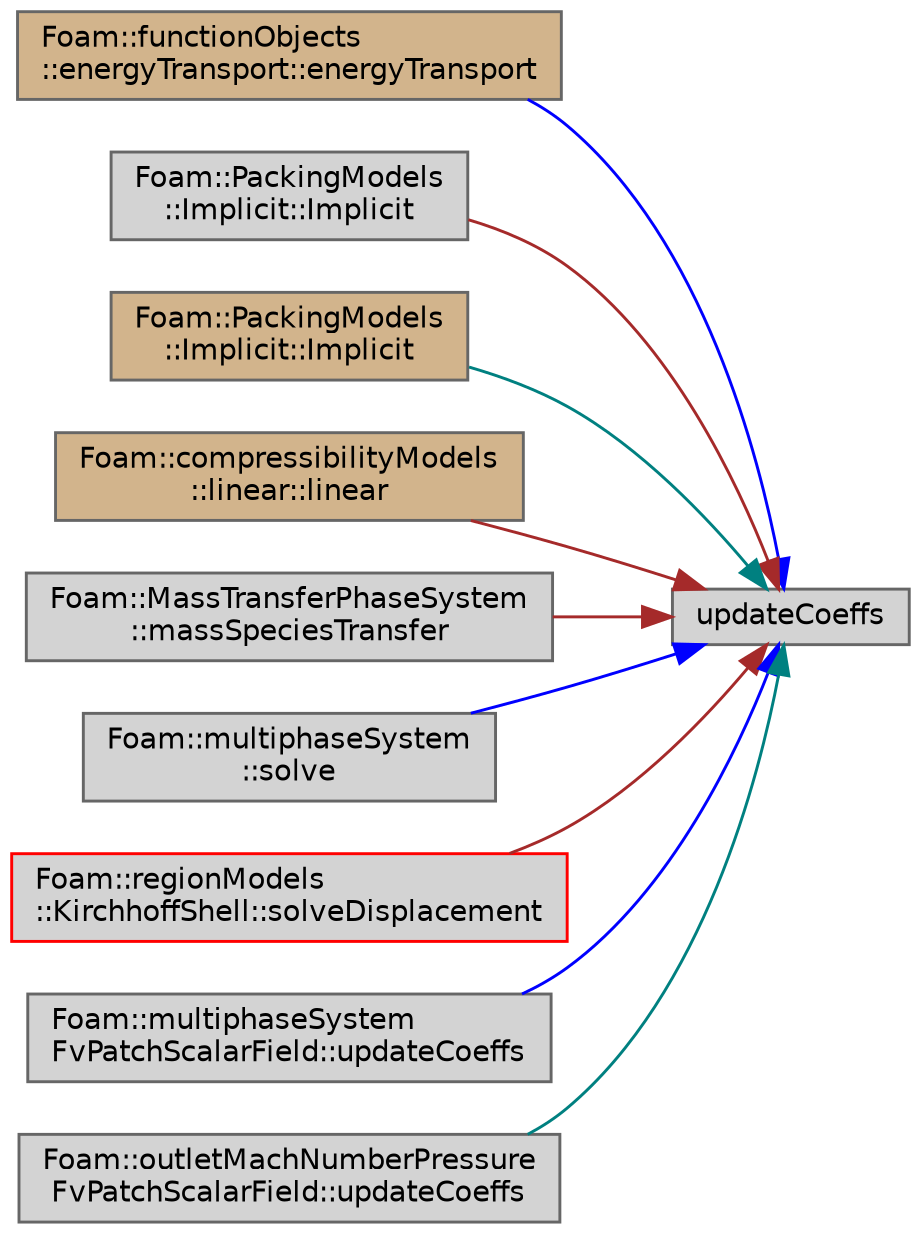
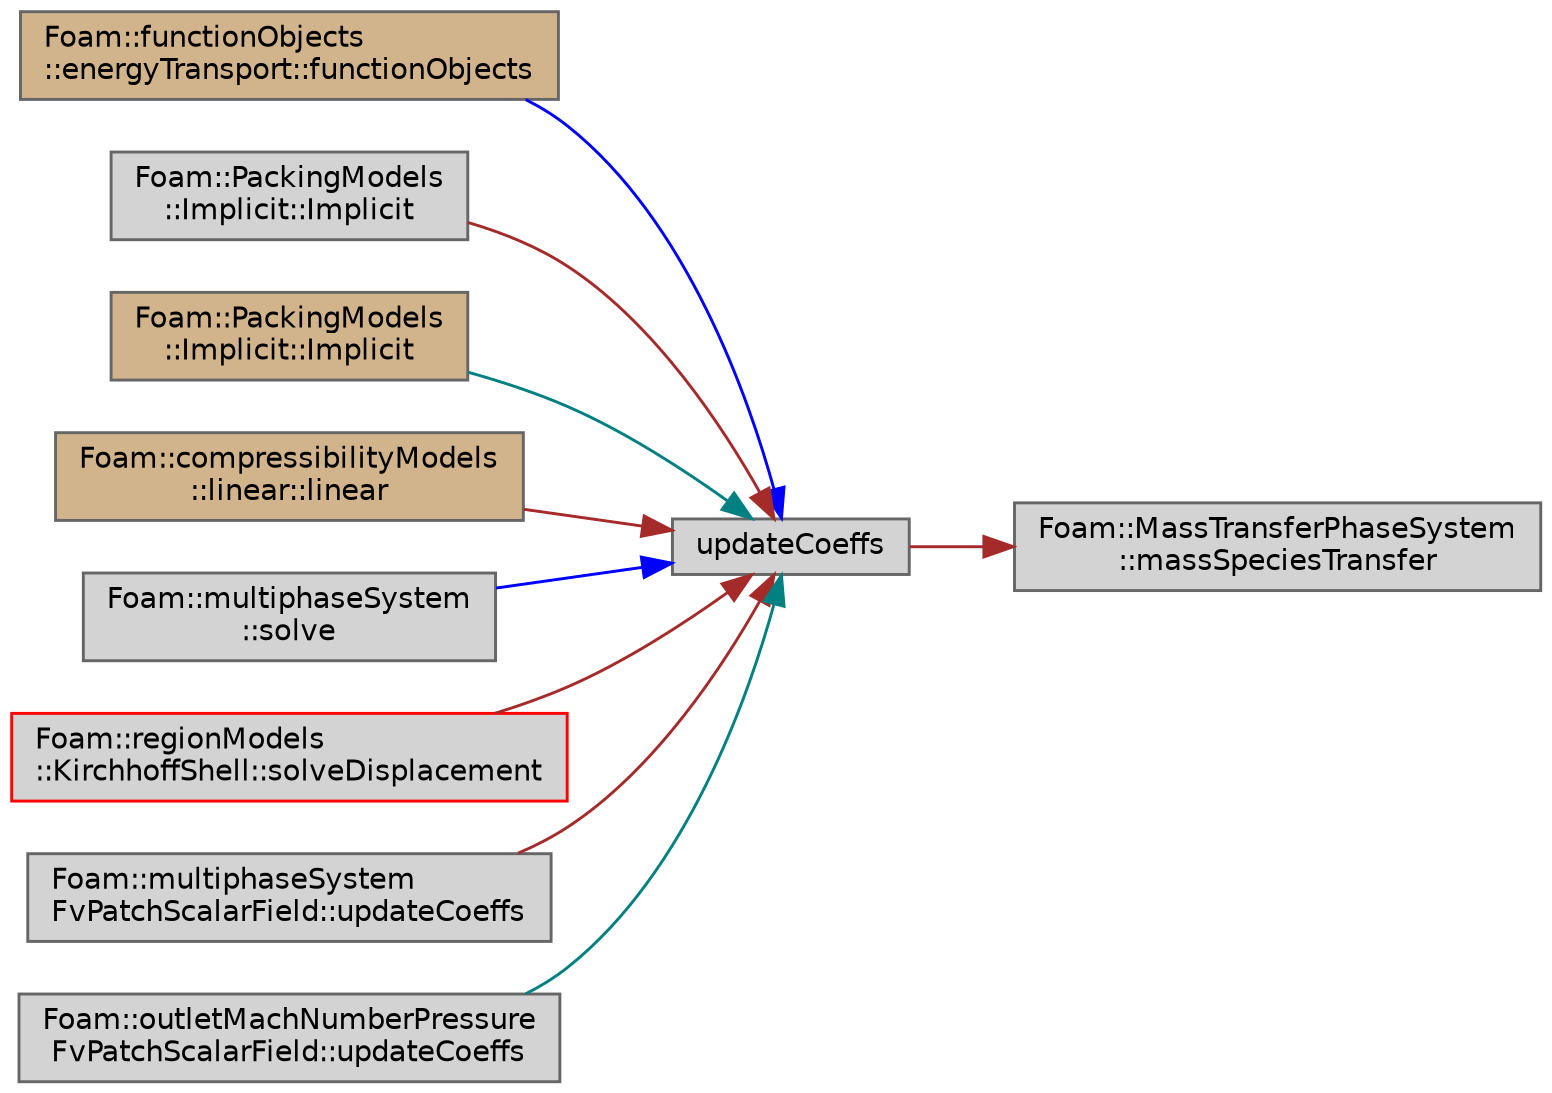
(289, 56) -> (289, 56)
(597, 617) -> (947, 547)
(673, 855) -> (658, 746)
